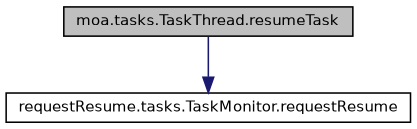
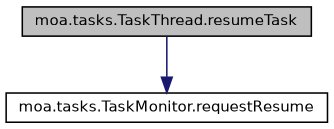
(208, 108) -> (167, 108)
